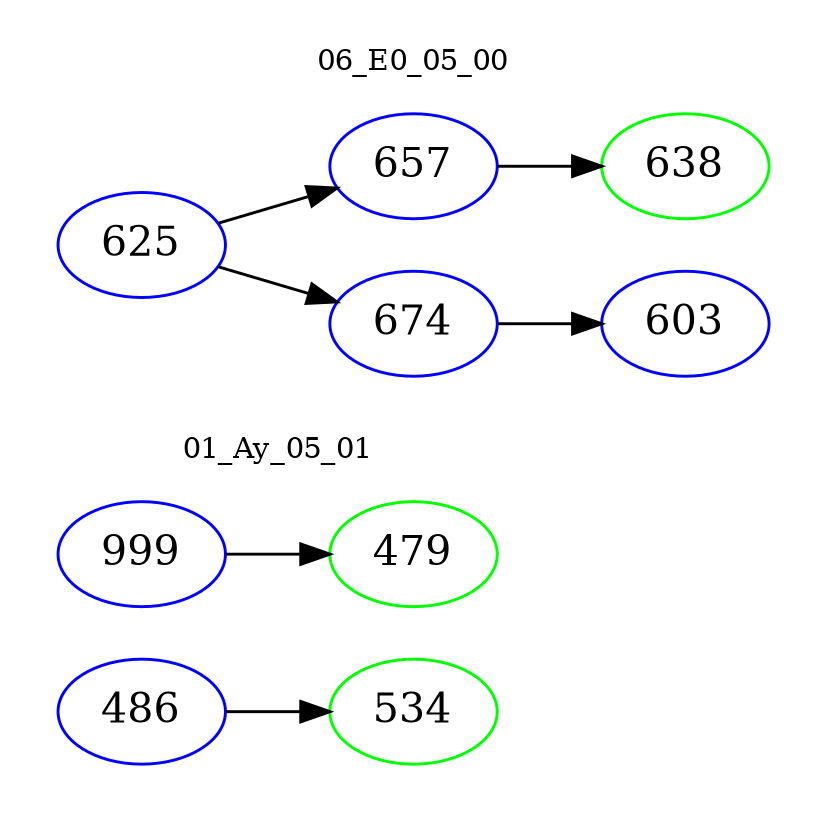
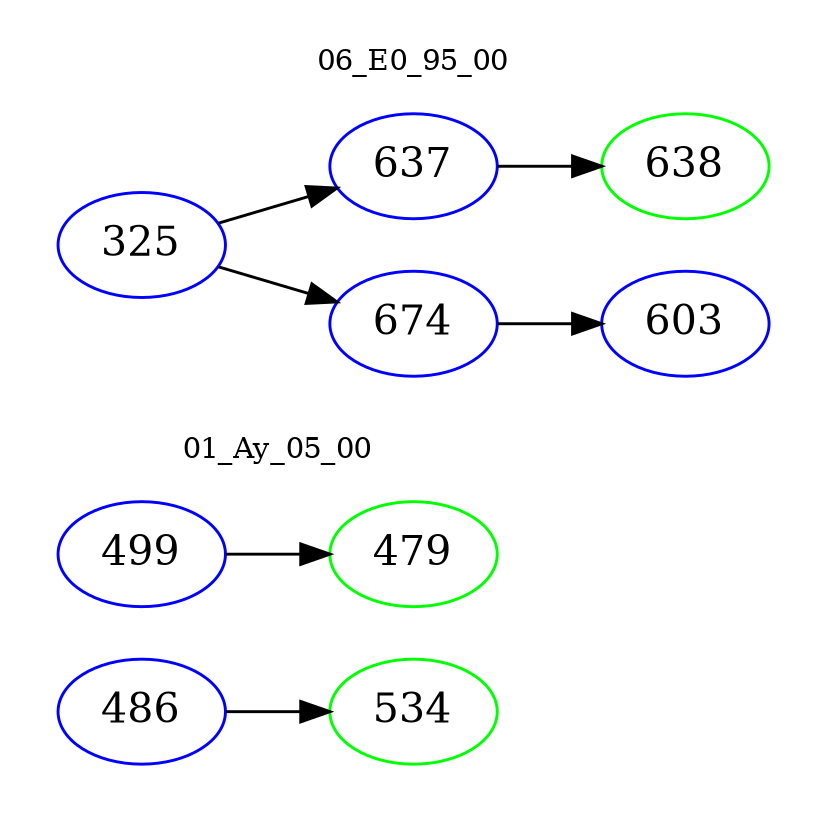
(414, 63) -> (414, 63)
(414, 166) -> (414, 166)
(142, 245) -> (142, 245)
(278, 451) -> (278, 451)
(142, 554) -> (142, 554)
